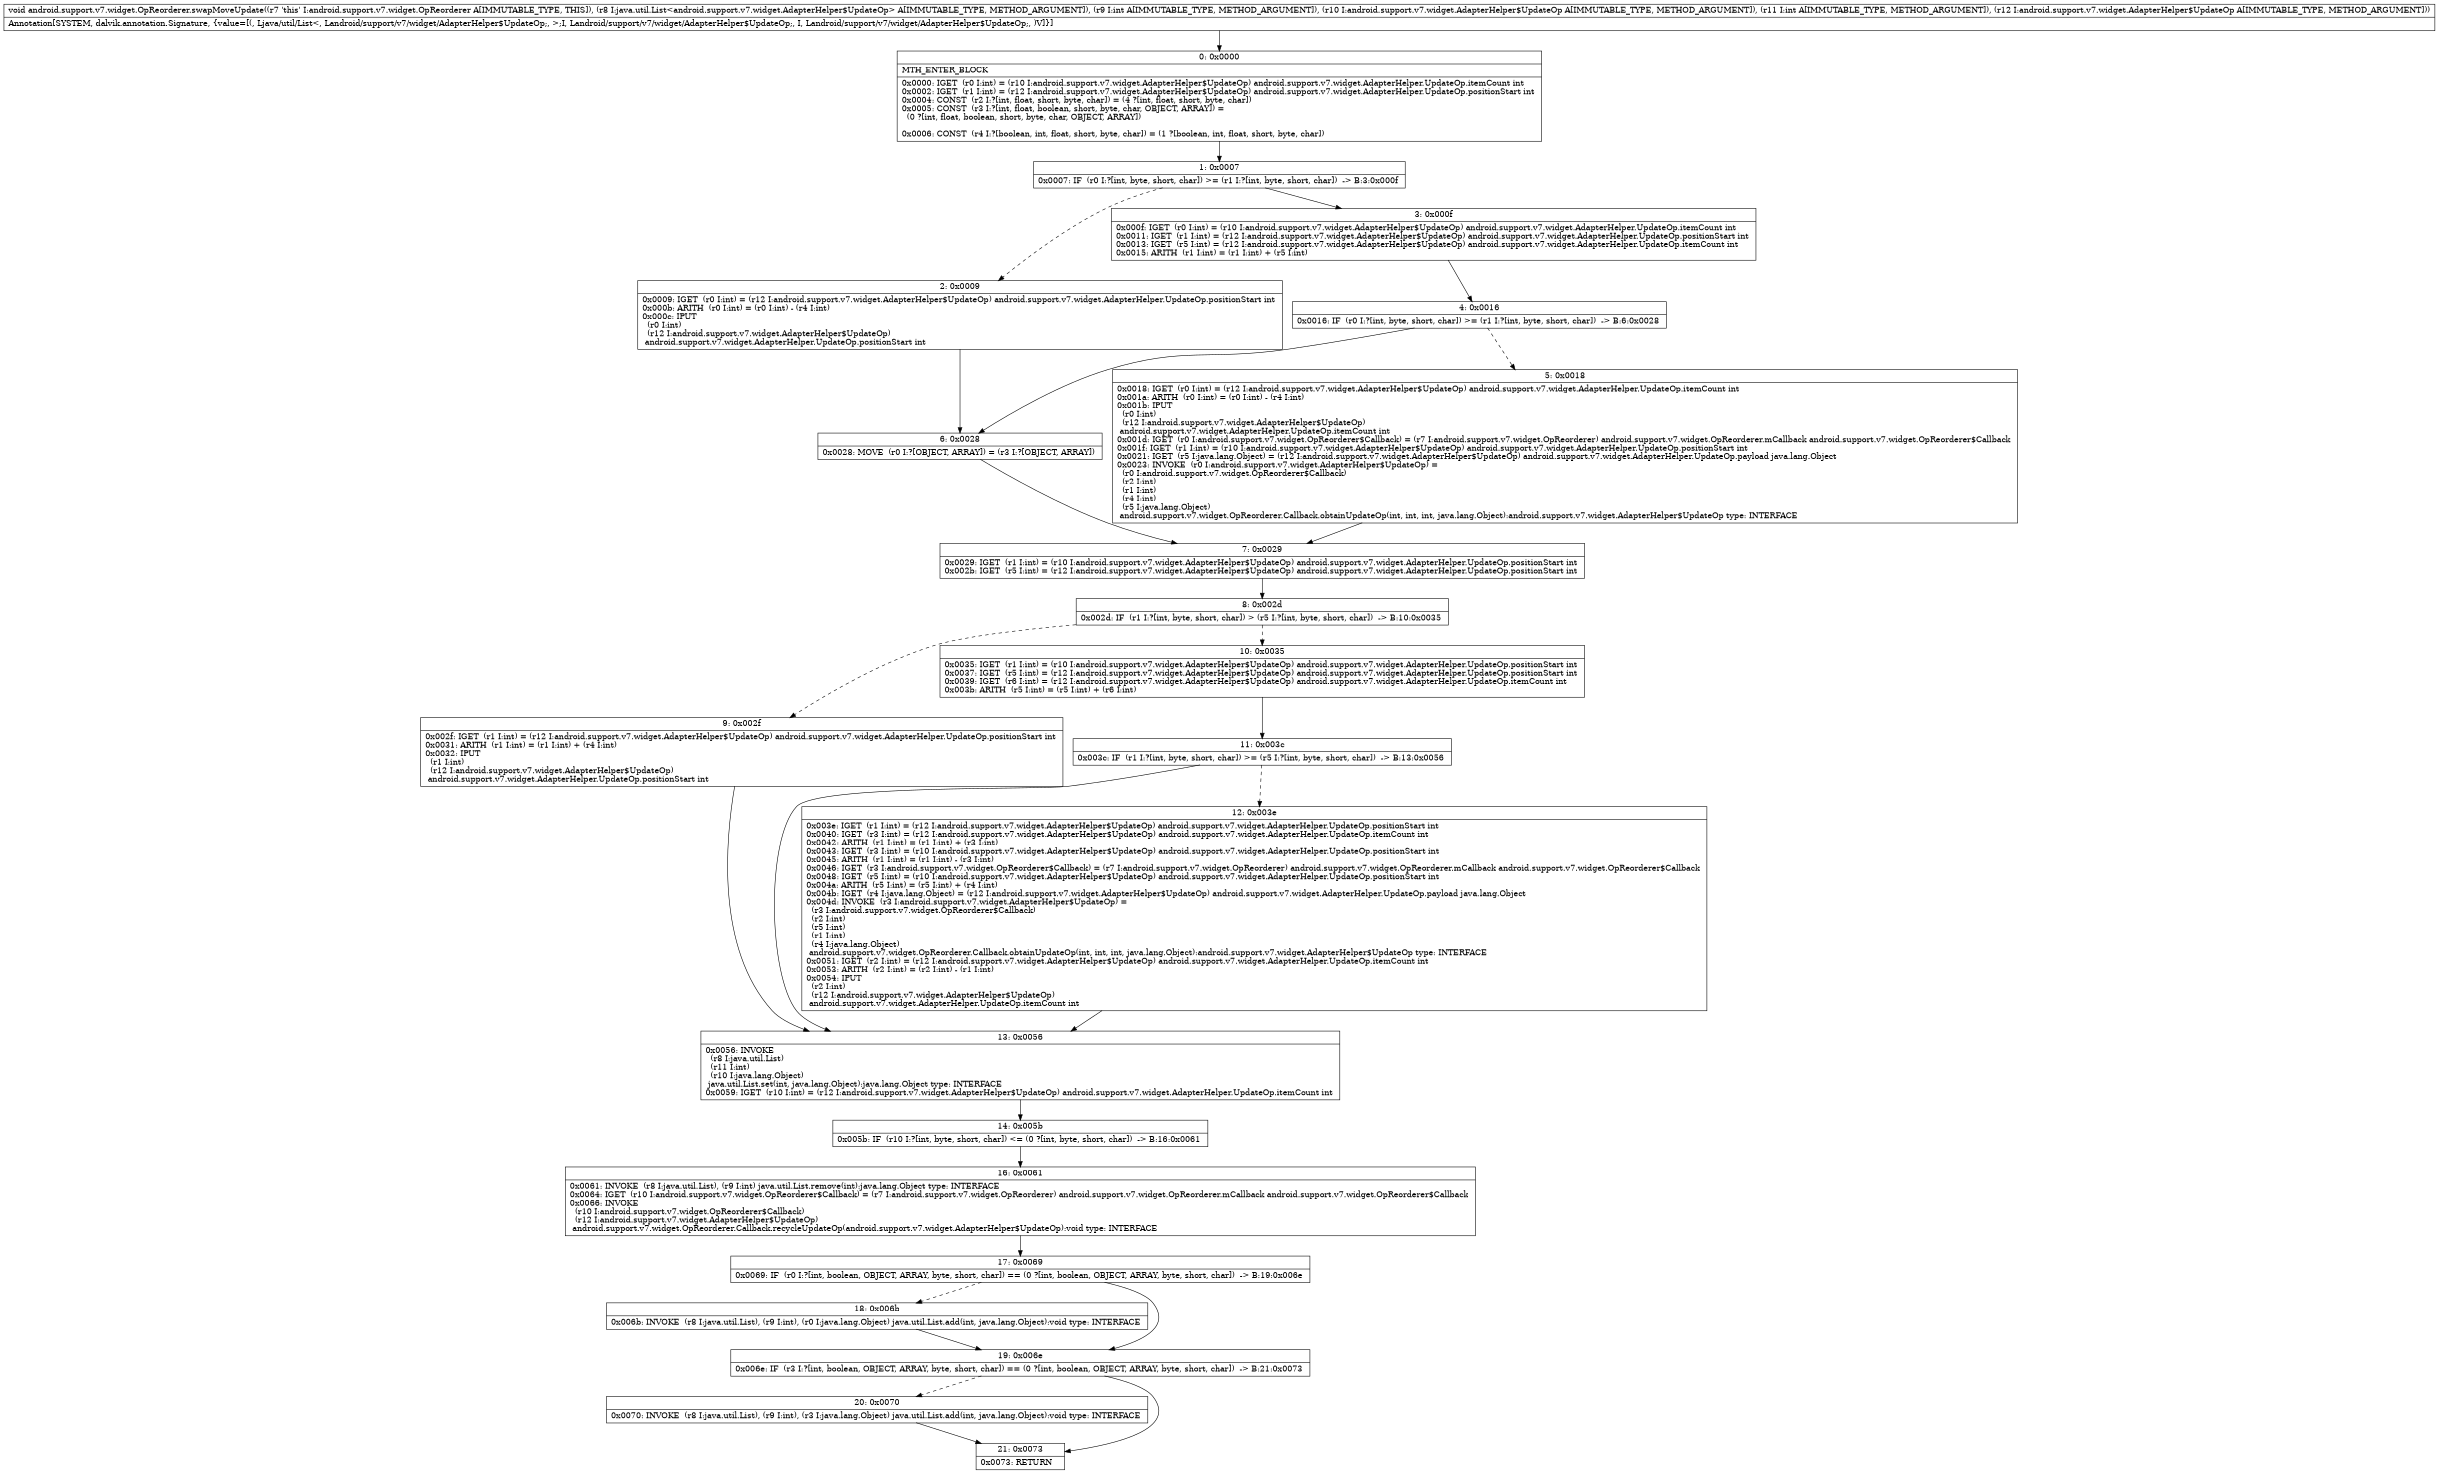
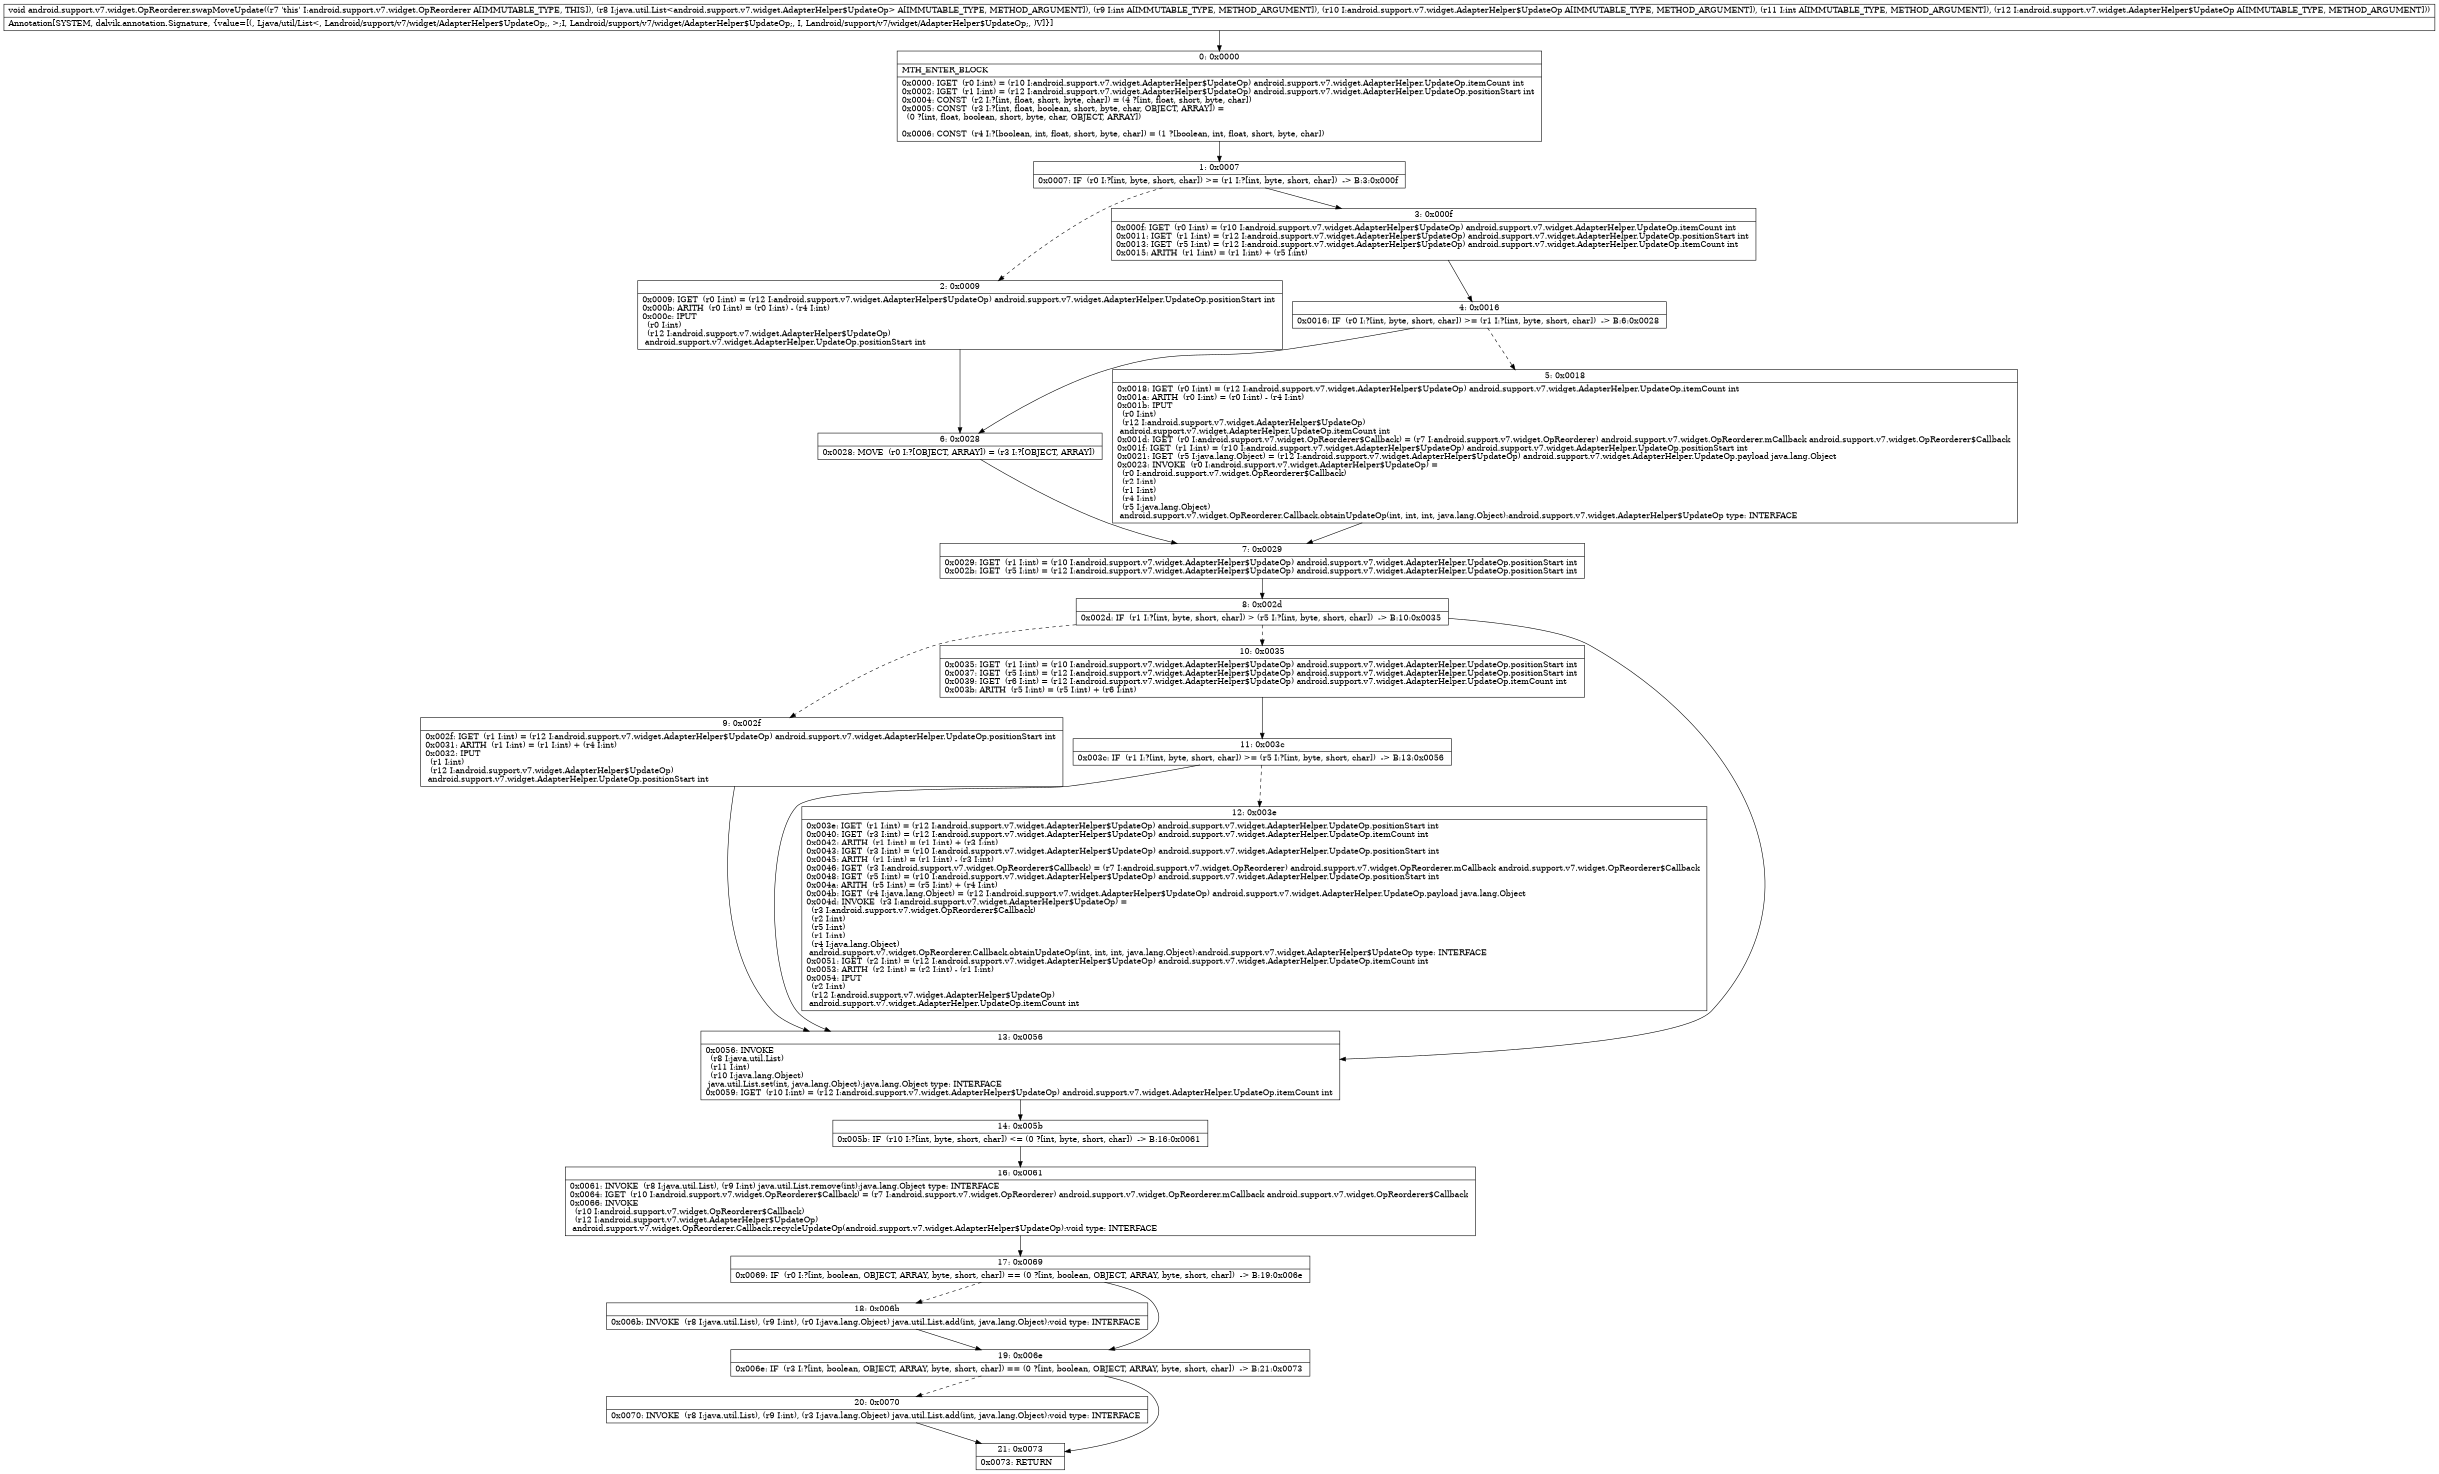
(1089, 1019) -> (1762, 913)
